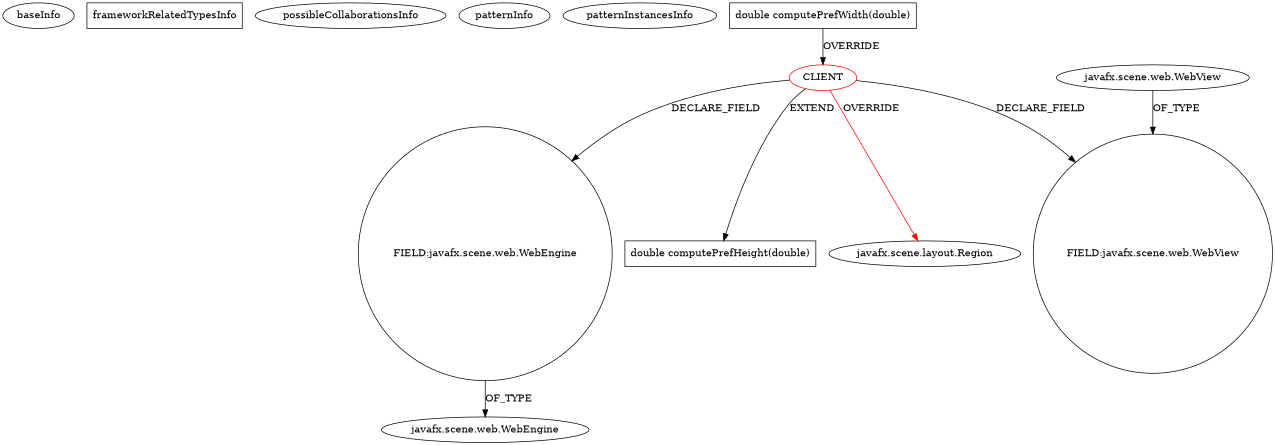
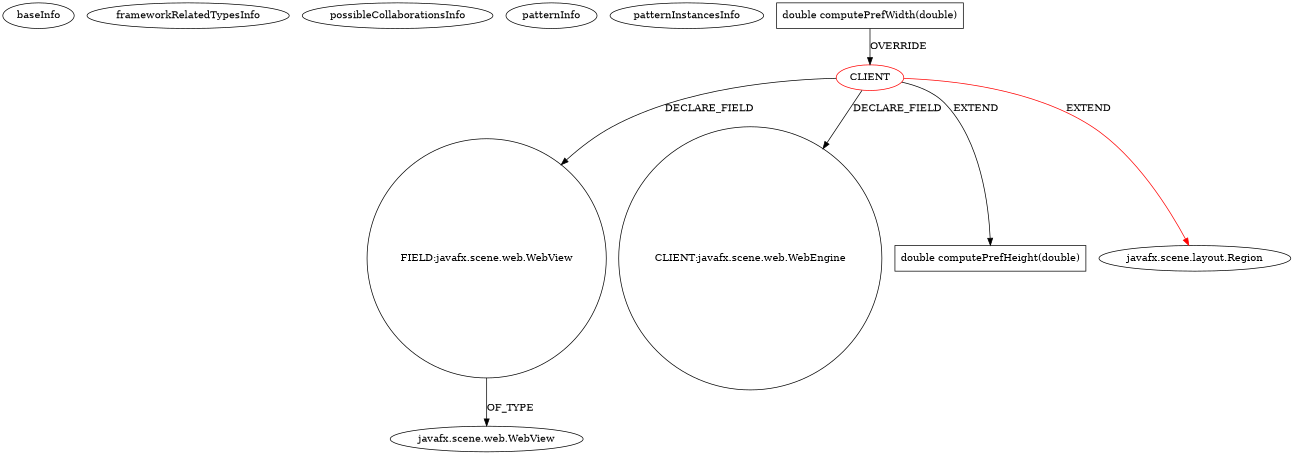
(165, 16) -> (188, 16)
(871, 109) -> (1089, 109)
(1153, 109) -> (487, 398)
(485, 254) -> (750, 258)
(485, 430) -> none
